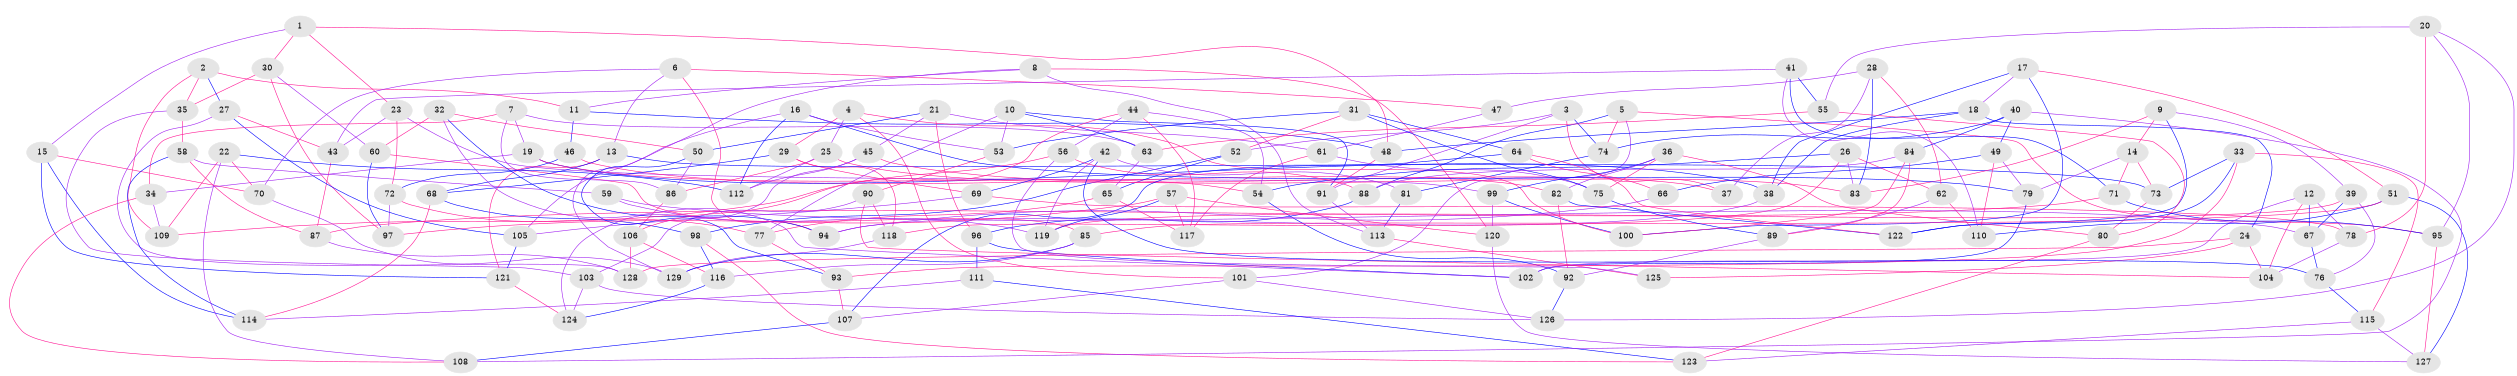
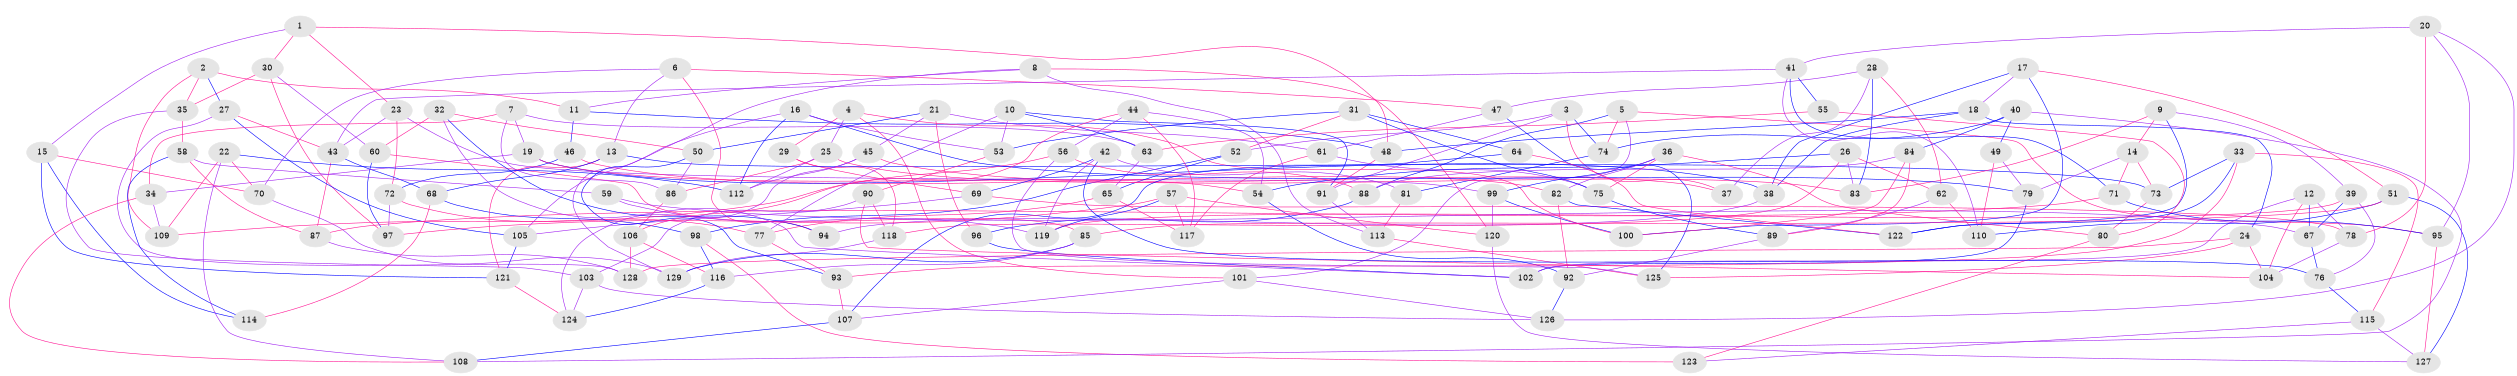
(2104, 31) -> (2106, 36)
(665, 170) -> (383, 173)
none -> (1687, 190)
(1663, 194) -> none
(1392, 215) -> (1392, 215)
(977, 278) -> none
